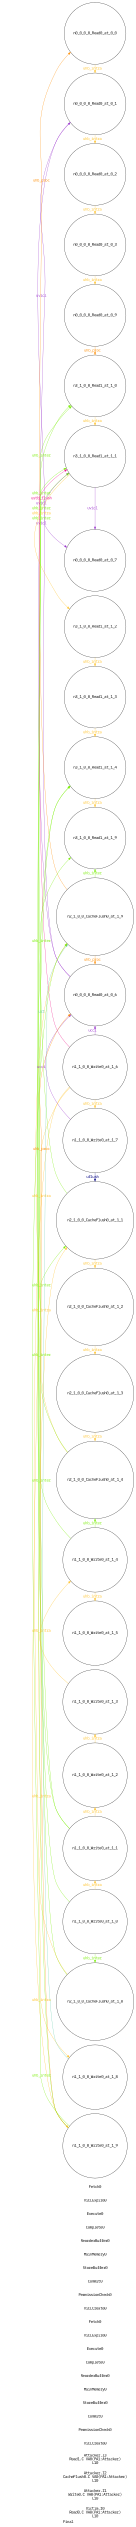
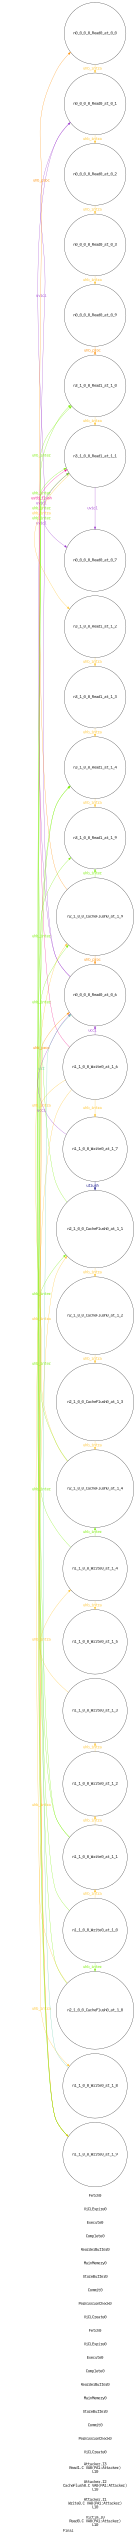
(43, 1503) -> (43, 1541)
